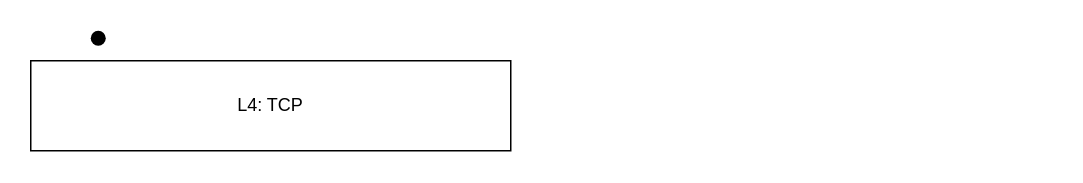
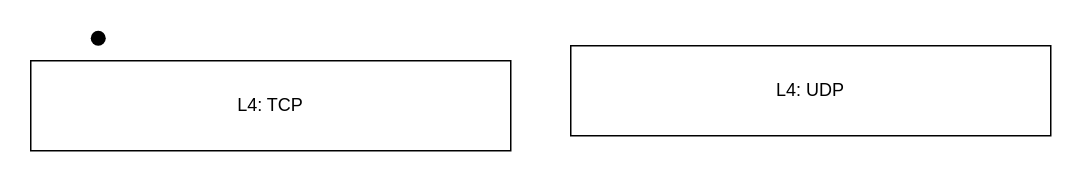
none -> (811, 91)
